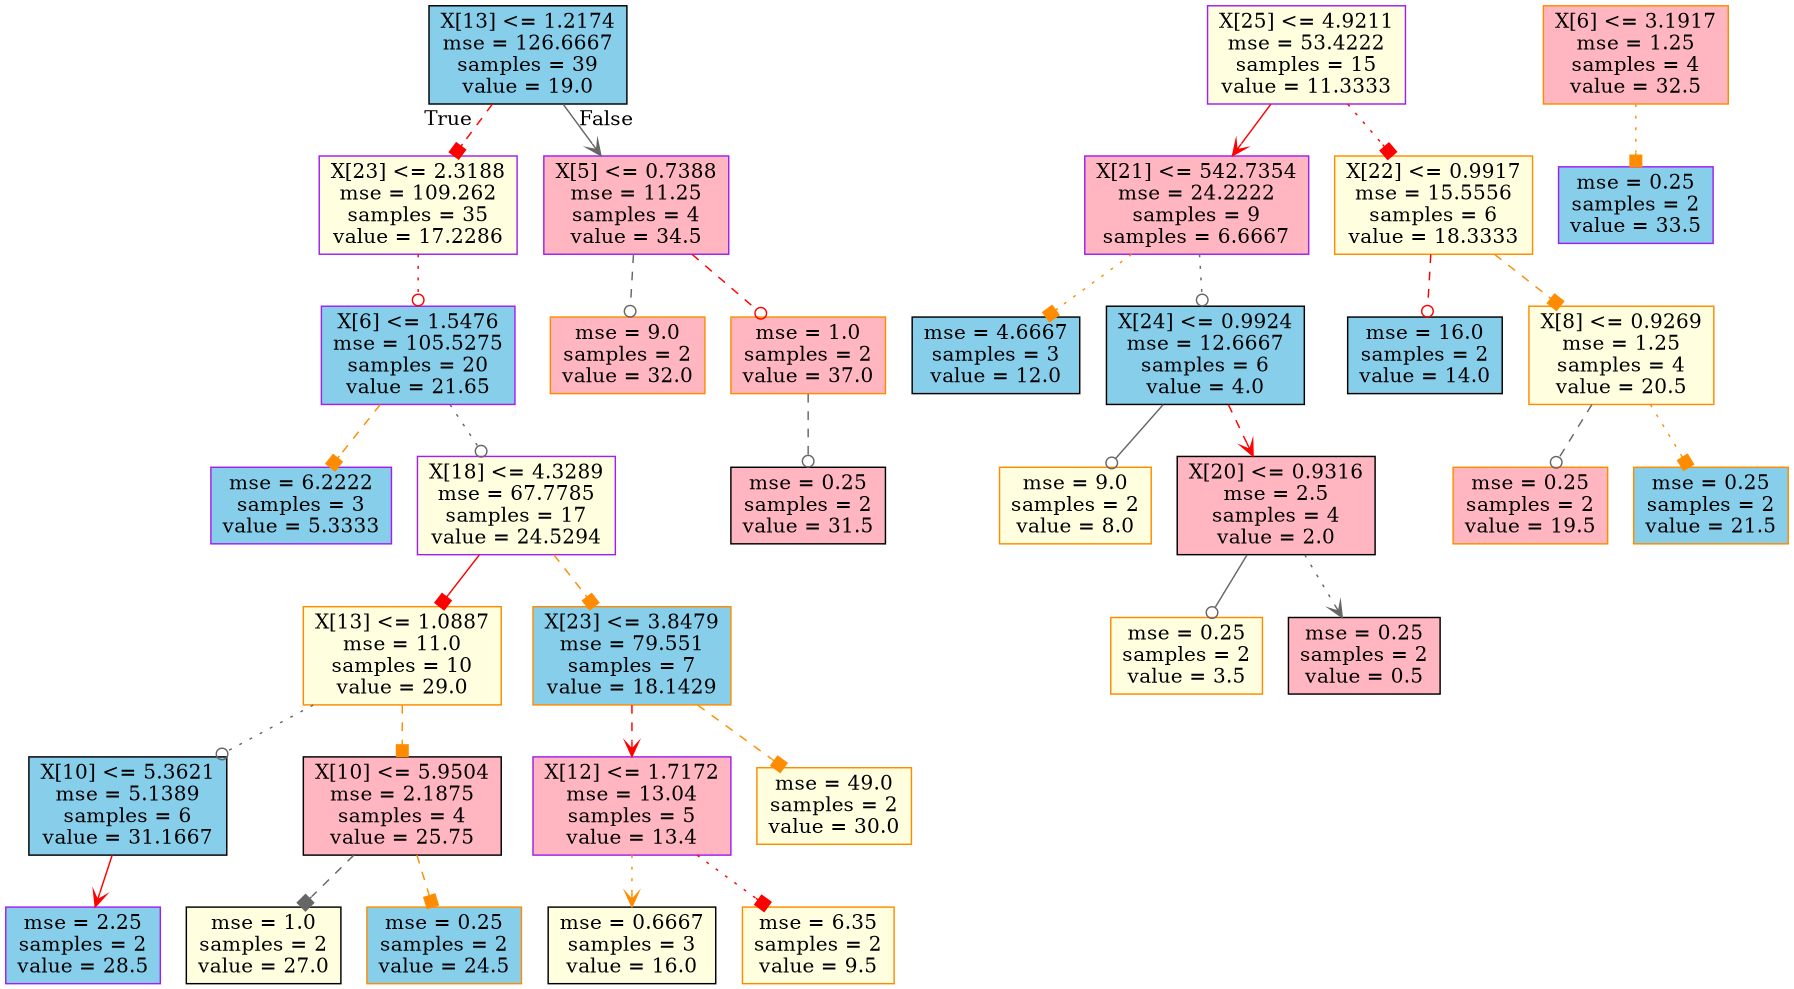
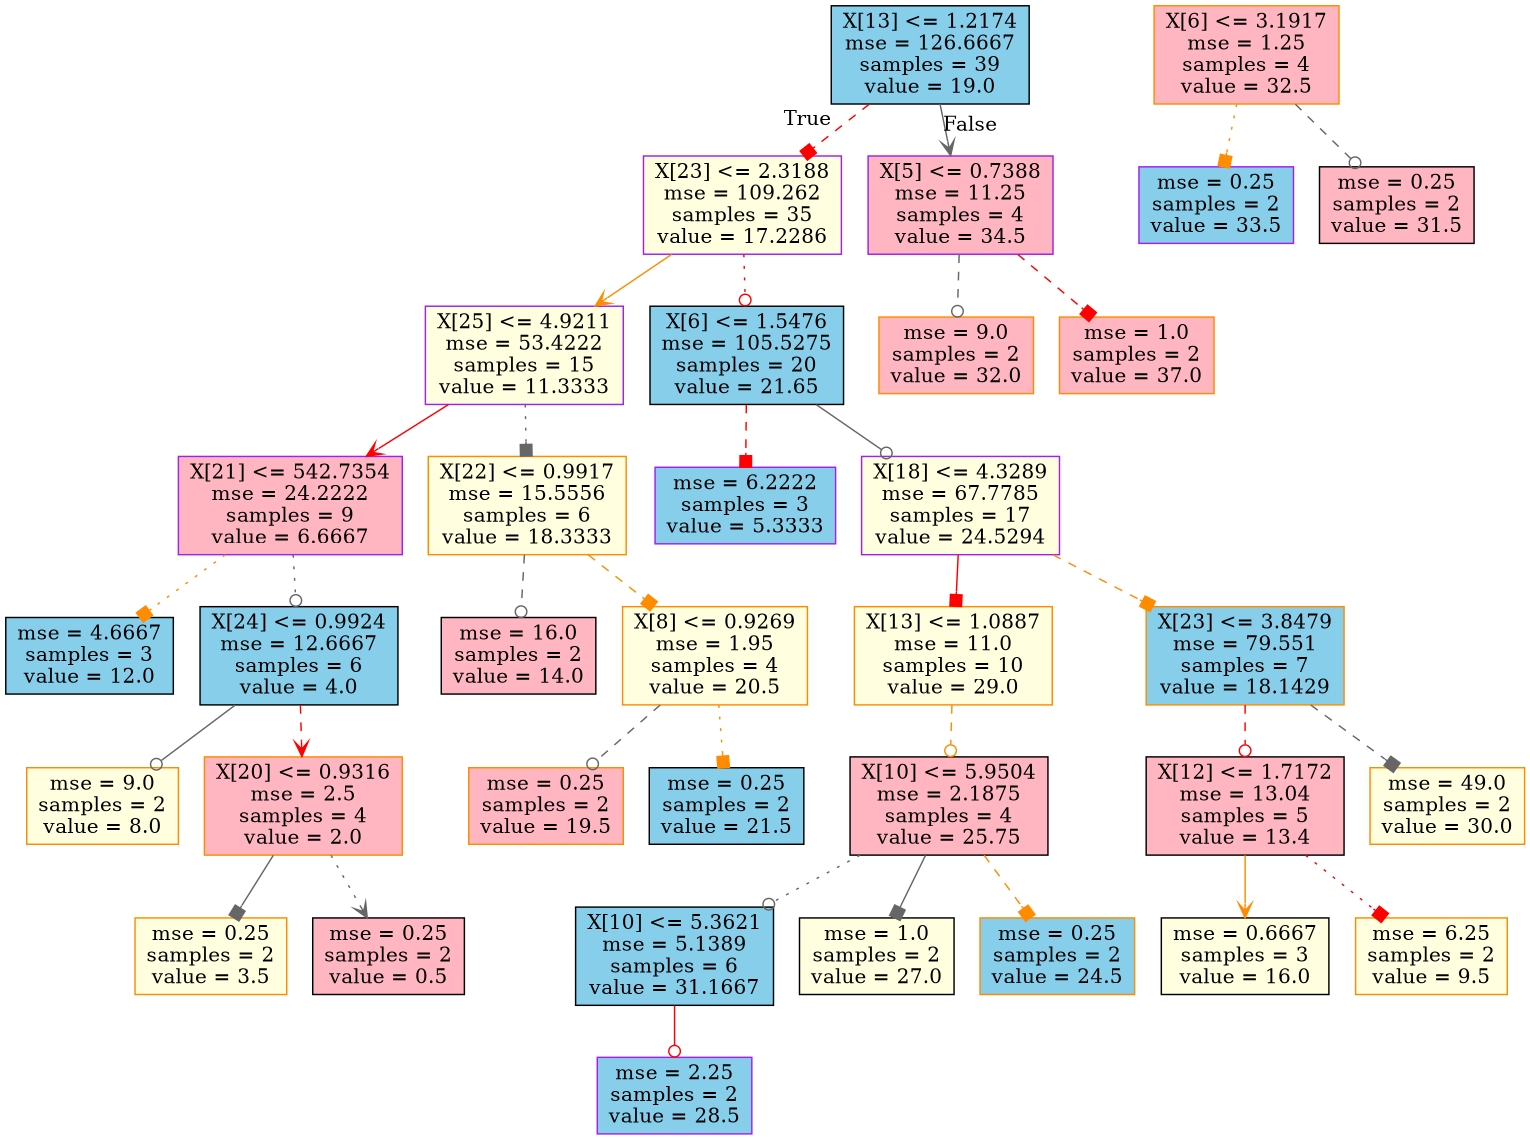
(1365, 124) -> (526, 423)
(1197, 205) -> (290, 506)
none -> (640, 276)
(1429, 280) -> (523, 580)
(724, 282) -> (1049, 281)
(418, 355) -> (747, 355)
(1425, 355) -> (519, 656)
(1621, 355) -> (715, 656)
(808, 424) -> (1323, 131)
(464, 425) -> (849, 427)
(360, 430) -> (746, 428)
(1276, 506) -> (303, 806)
(1711, 506) -> (727, 806)
(1231, 581) -> (258, 880)
(402, 723) -> (951, 725)
(632, 723) -> (1245, 725)
(270, 728) -> (817, 878)
(735, 732) -> (1348, 732)
(632, 806) -> (1245, 806)
(106, 874) -> (675, 1025)
(632, 874) -> (1245, 879)
(333, 876) -> (913, 880)
(818, 945) -> (1431, 956)
